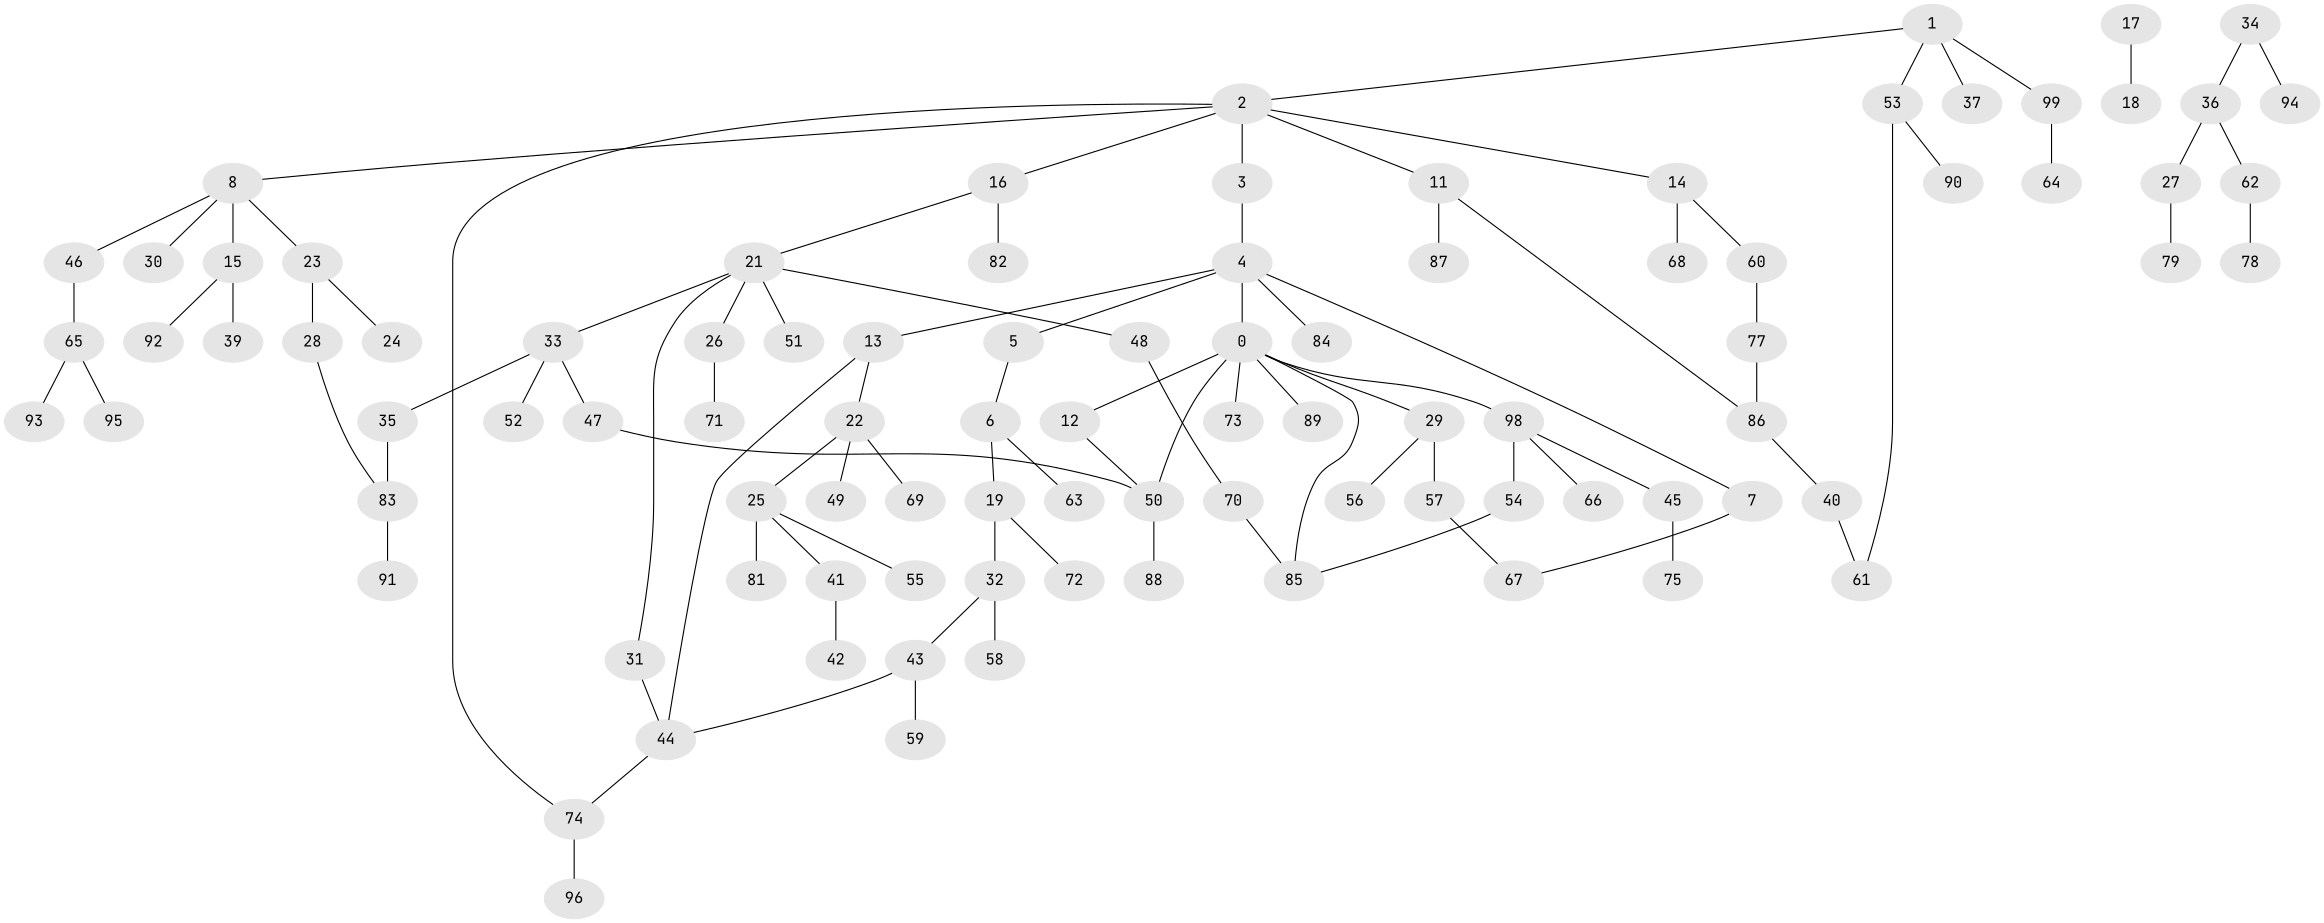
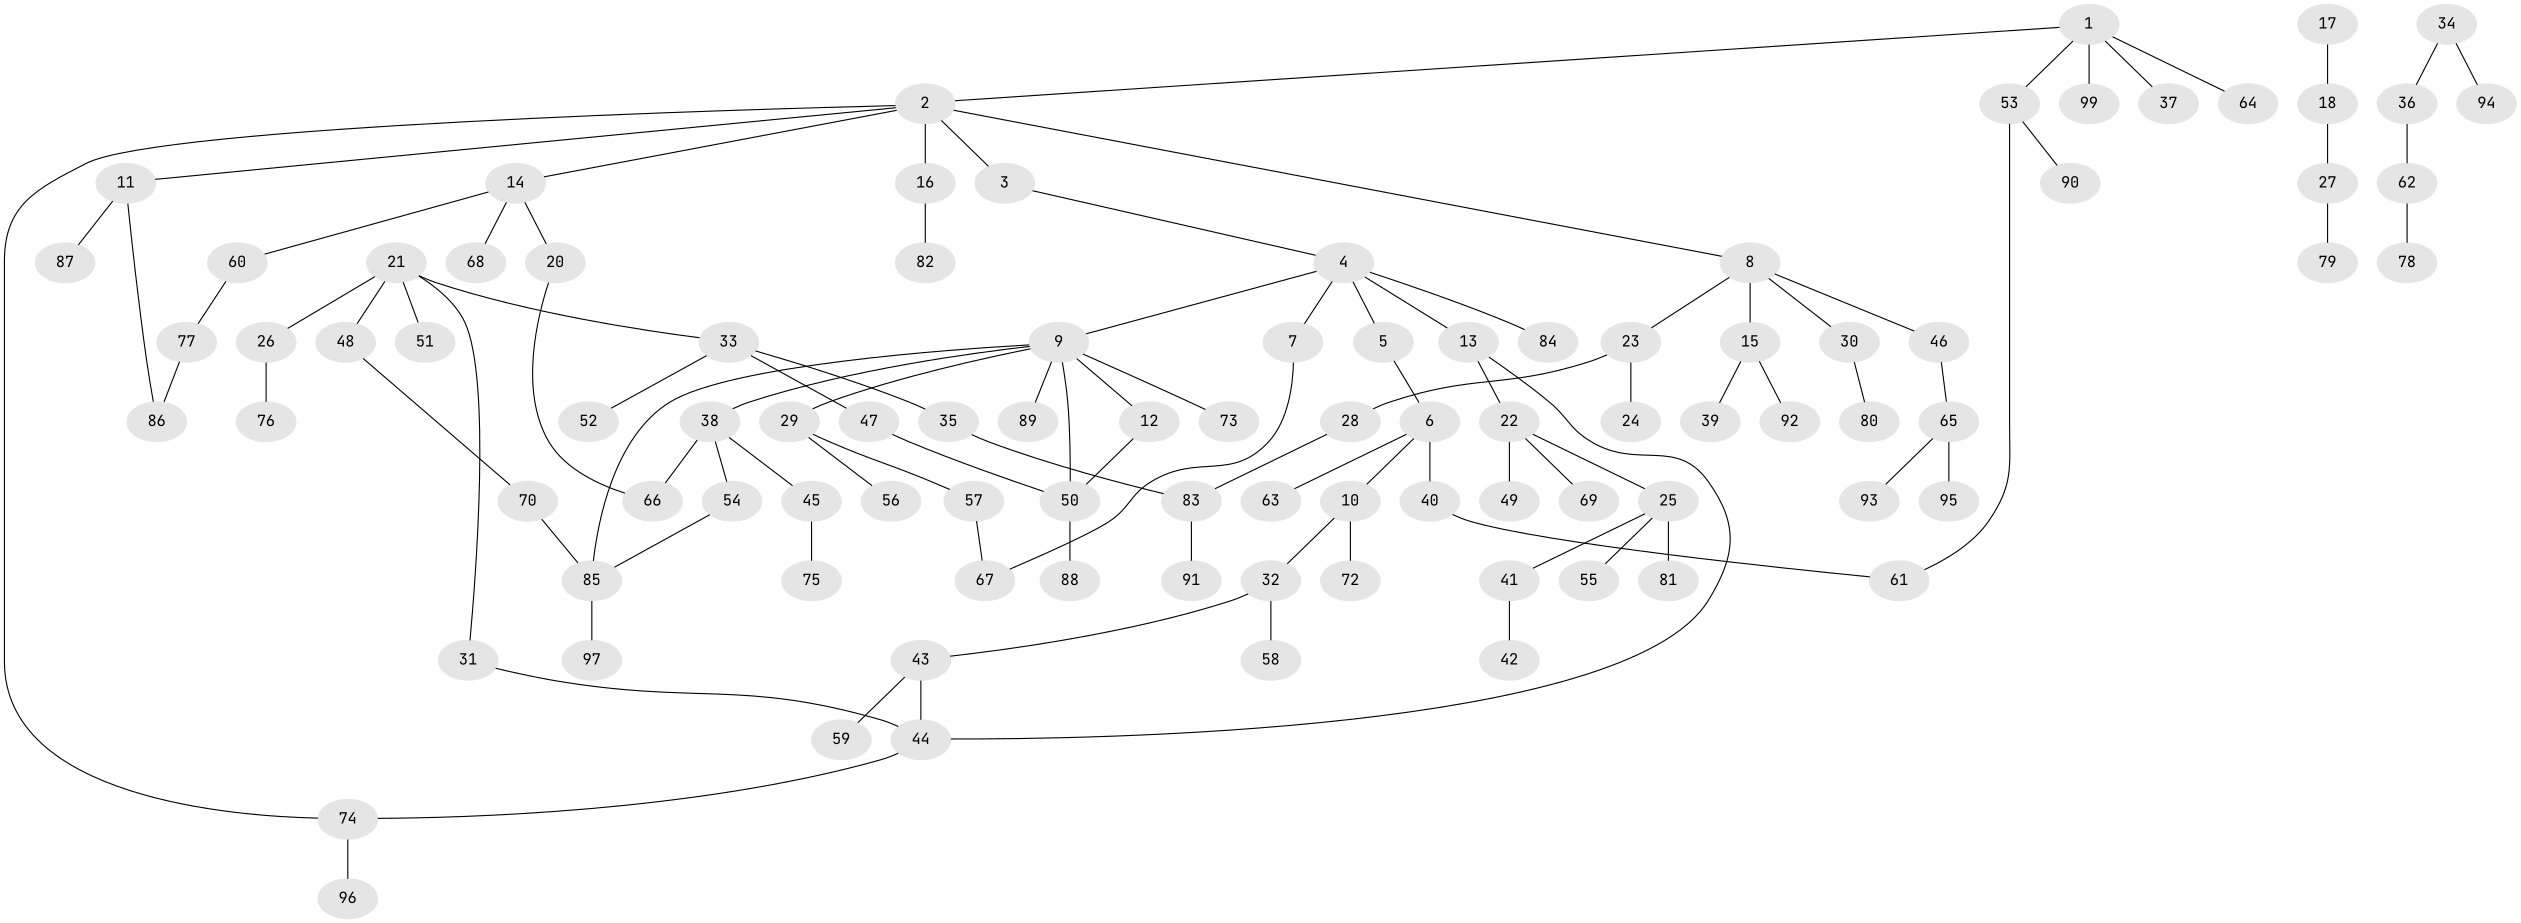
(2052, 144) -> (2169, 64)
(2191, 144) -> (2328, 144)
(876, 223) -> none
none -> (555, 263)
(1242, 342) -> (1059, 342)
(714, 422) -> (266, 422)
(1514, 422) -> (710, 422)
none -> (1869, 422)
(1794, 462) -> (1430, 462)
(995, 501) -> (1350, 501)
none -> (592, 660)
